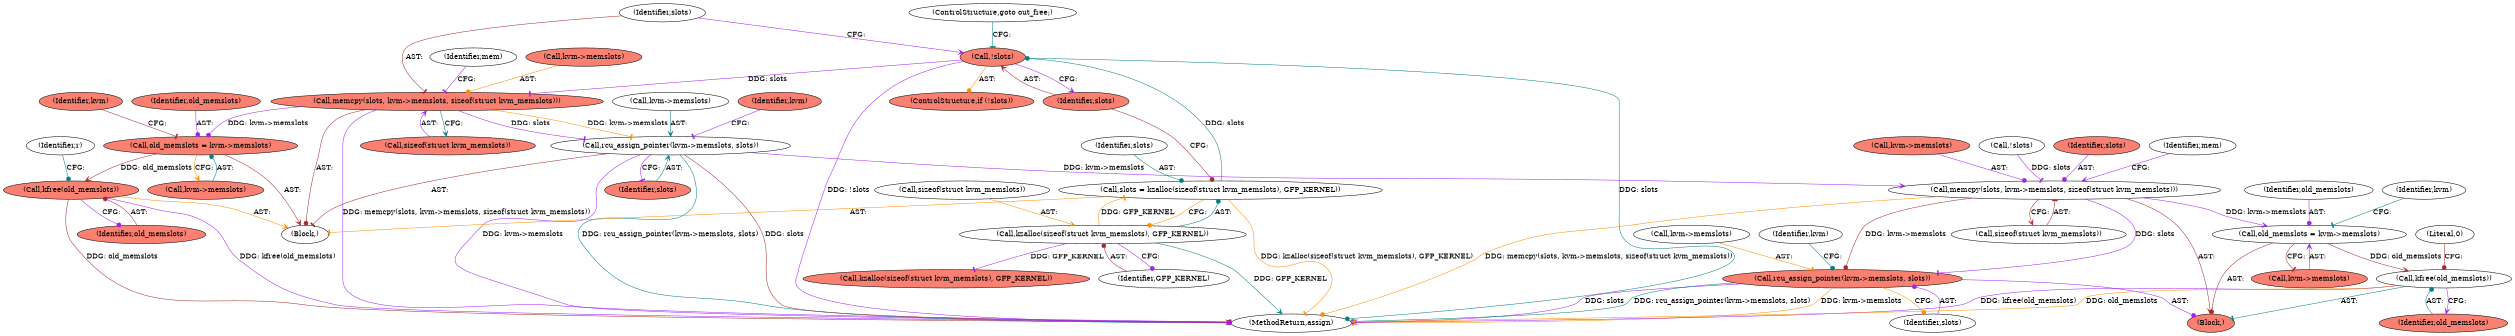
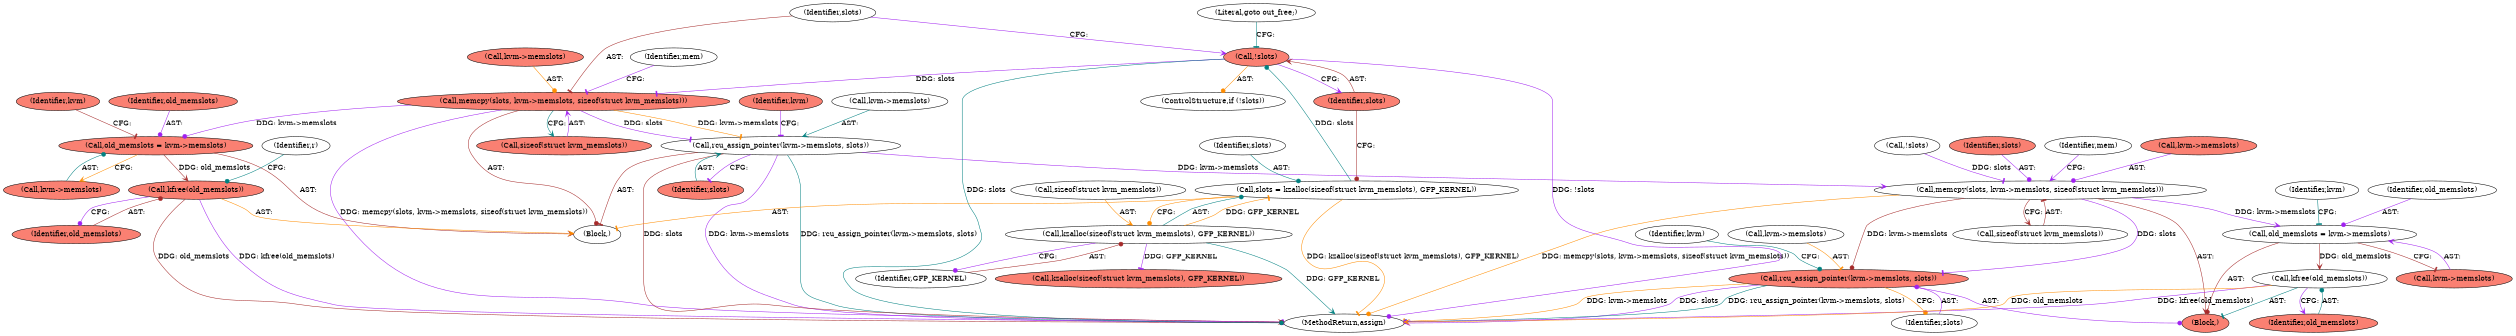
(993, 13) -> (1256, 13)
(962, 101) -> (1213, 101)
(2445, 234) -> none
